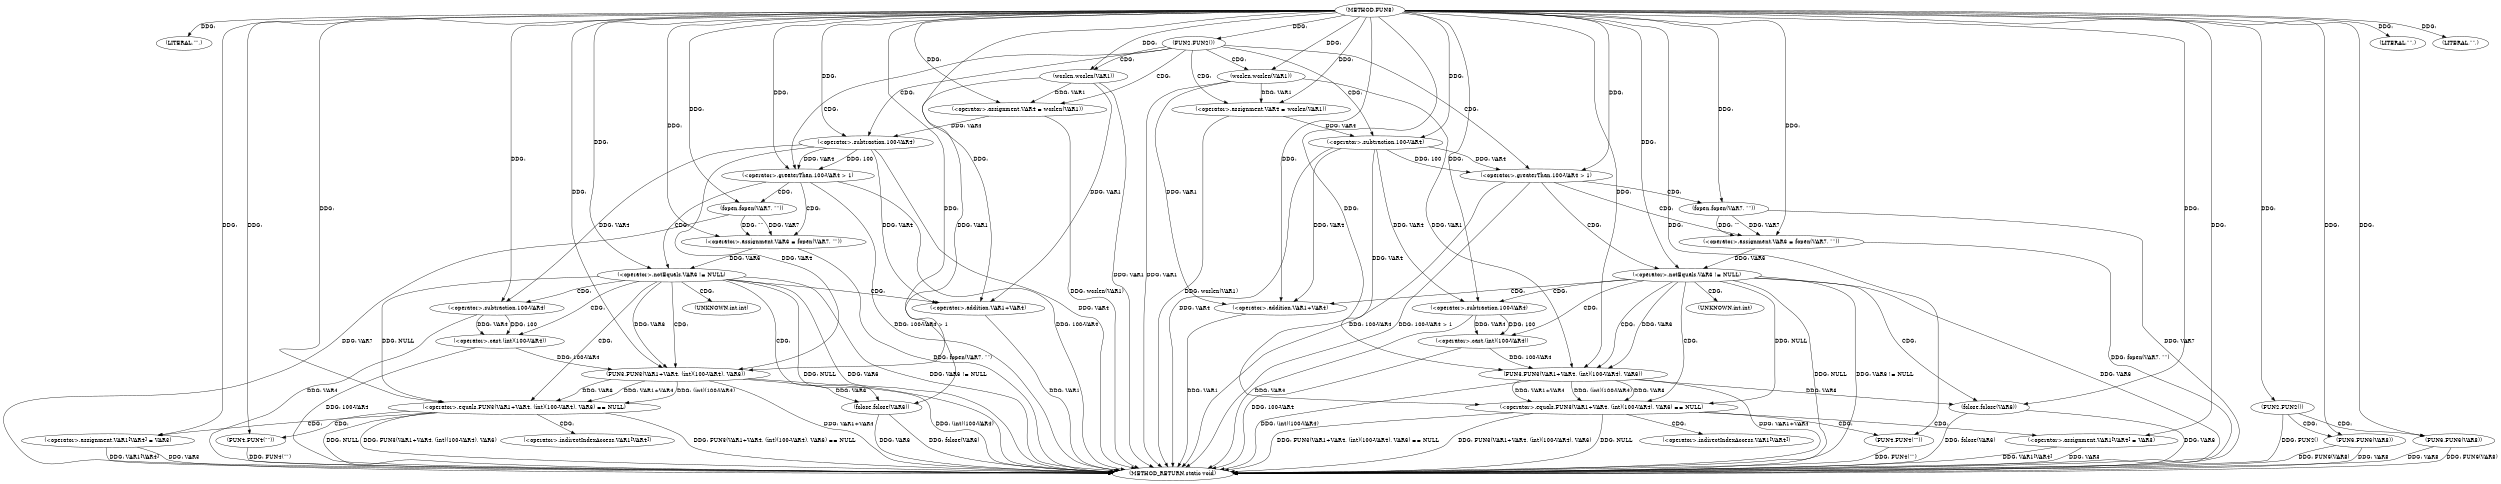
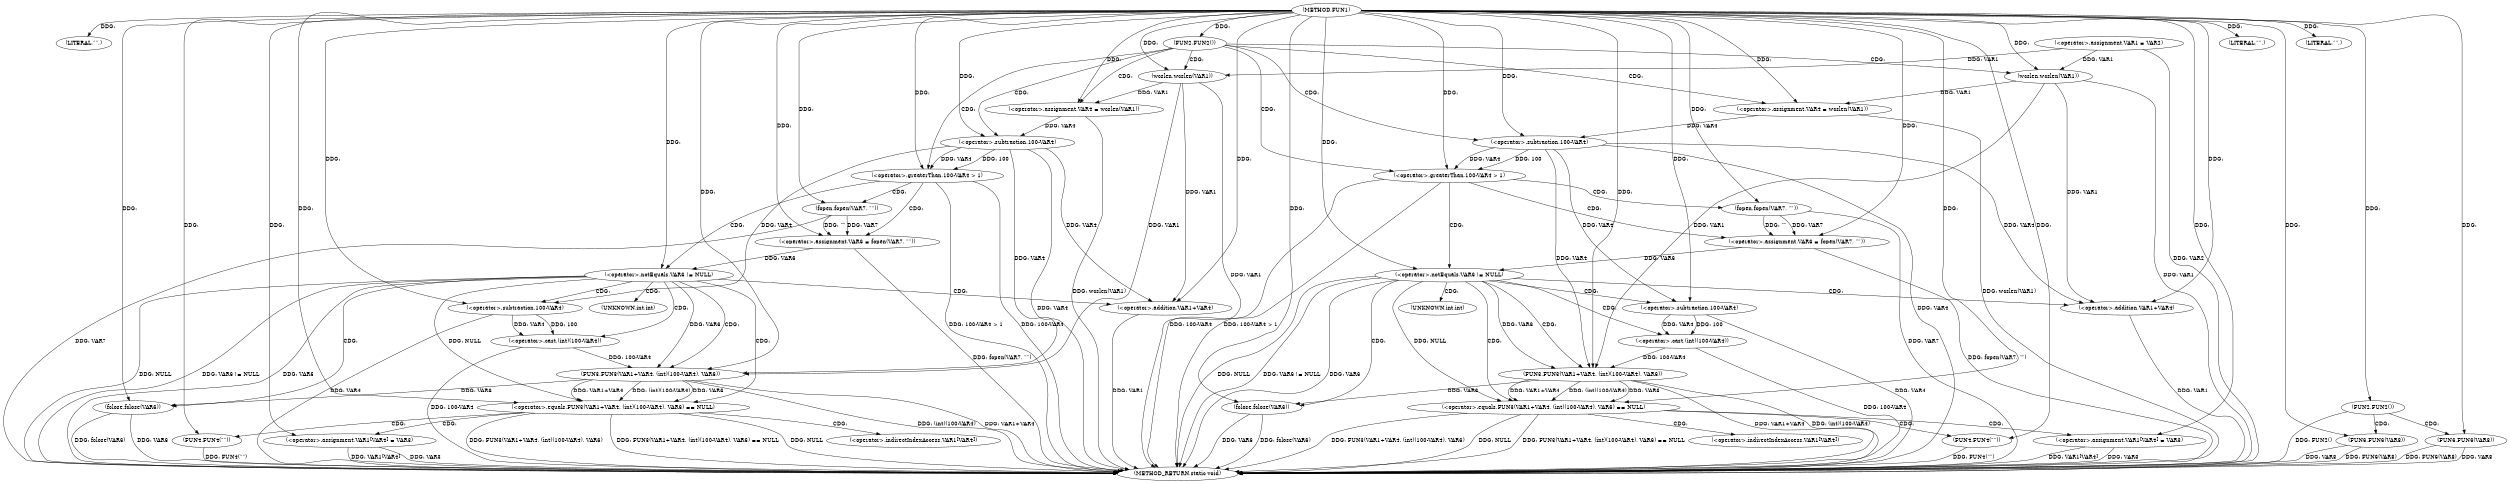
(1370, 10) -> (1327, 10)
none -> (2109, 43)
